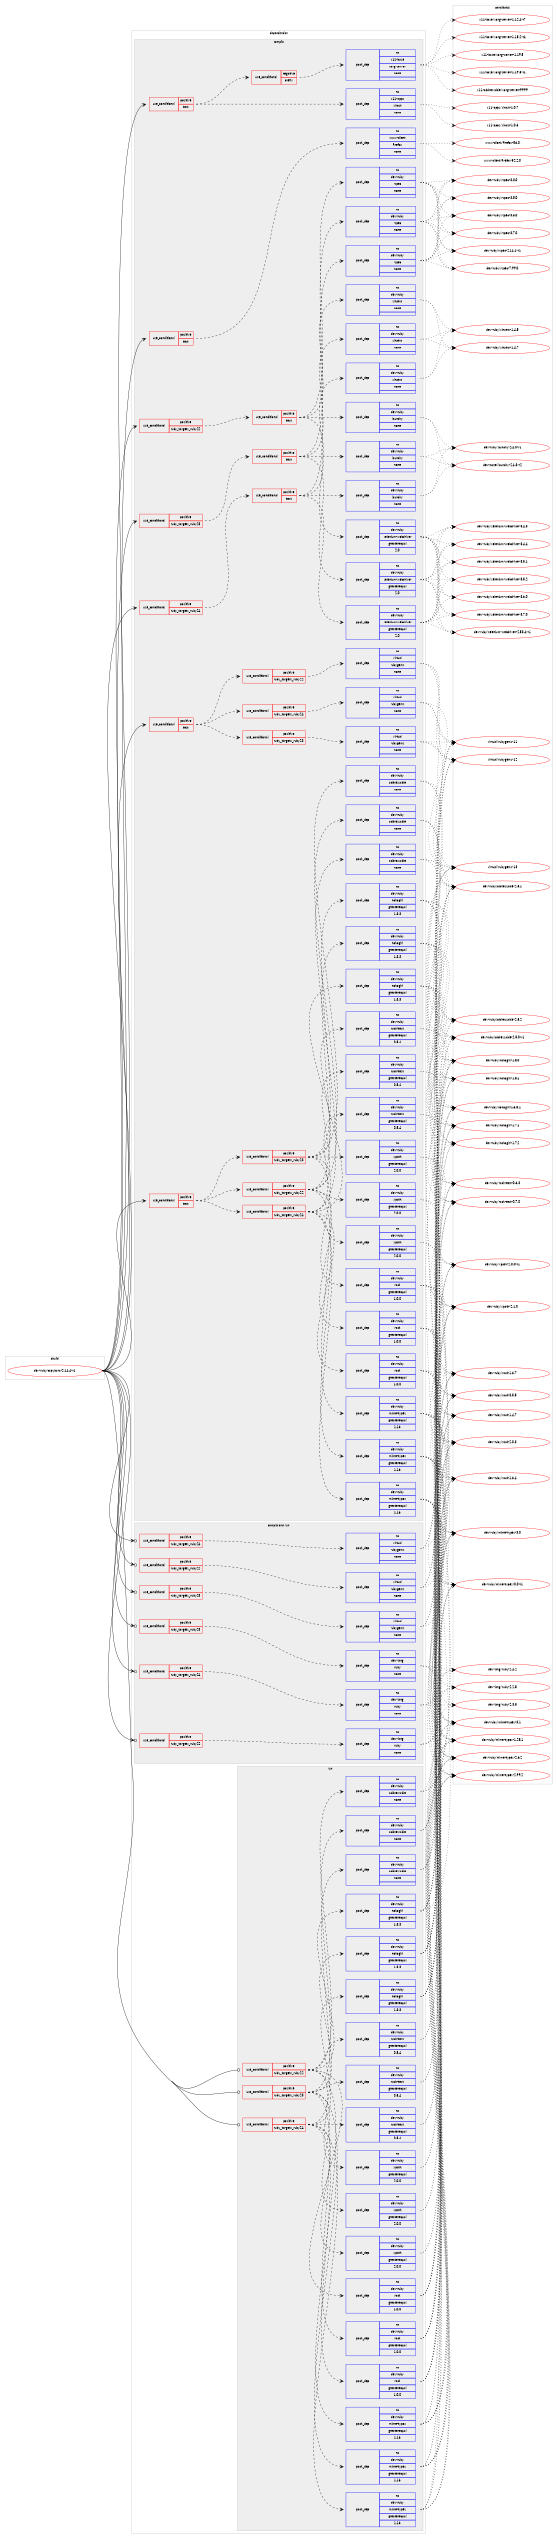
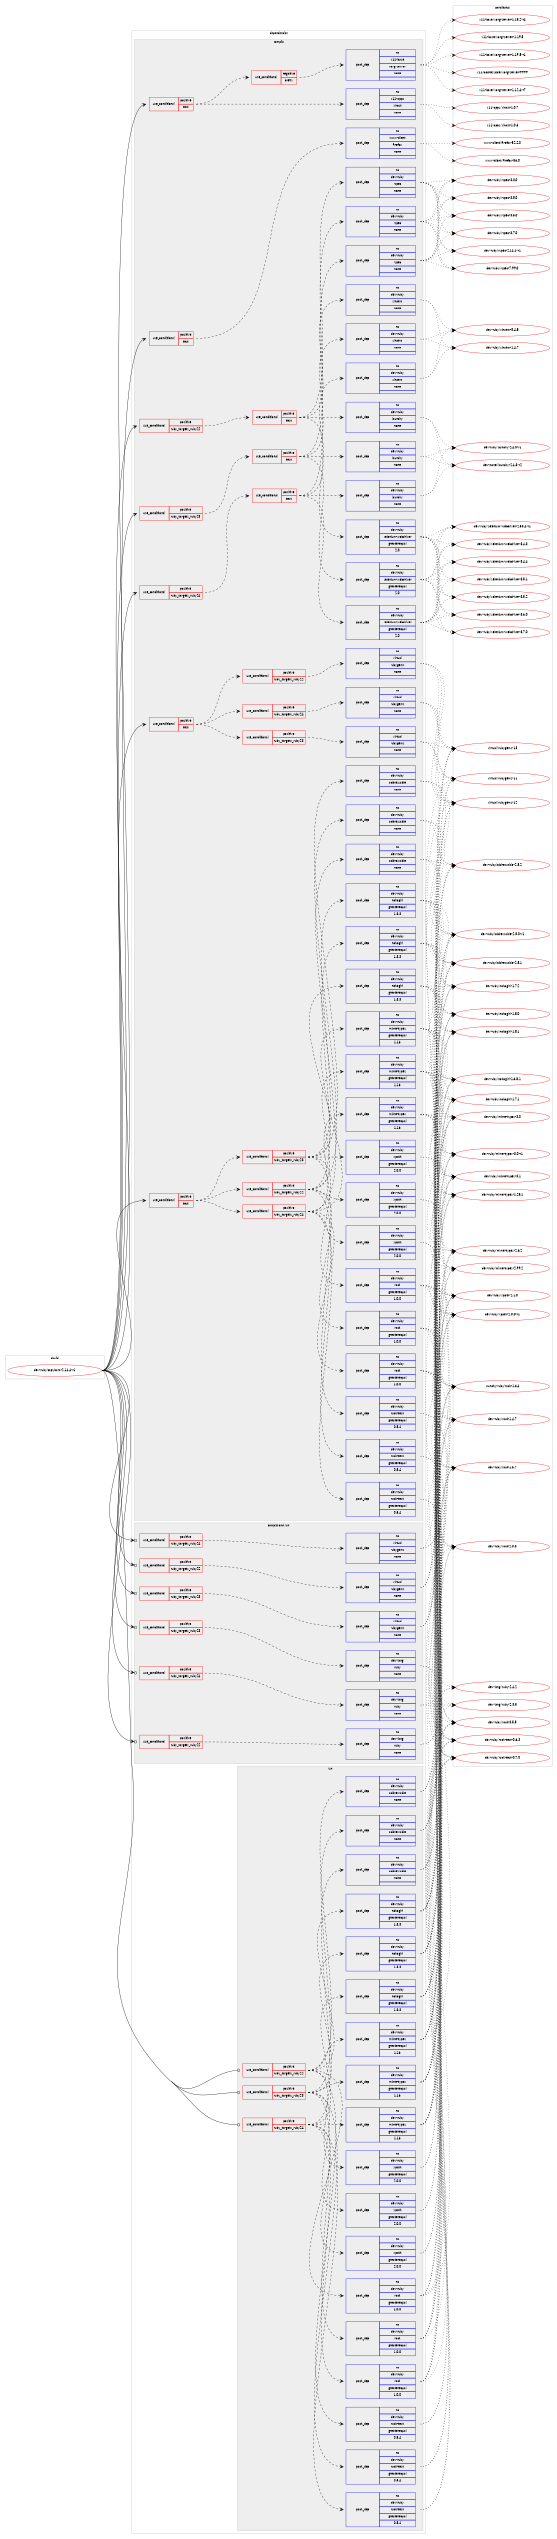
(503, 330) -> (503, 330)
(503, 1479) -> (503, 1386)
(503, 1687) -> none
